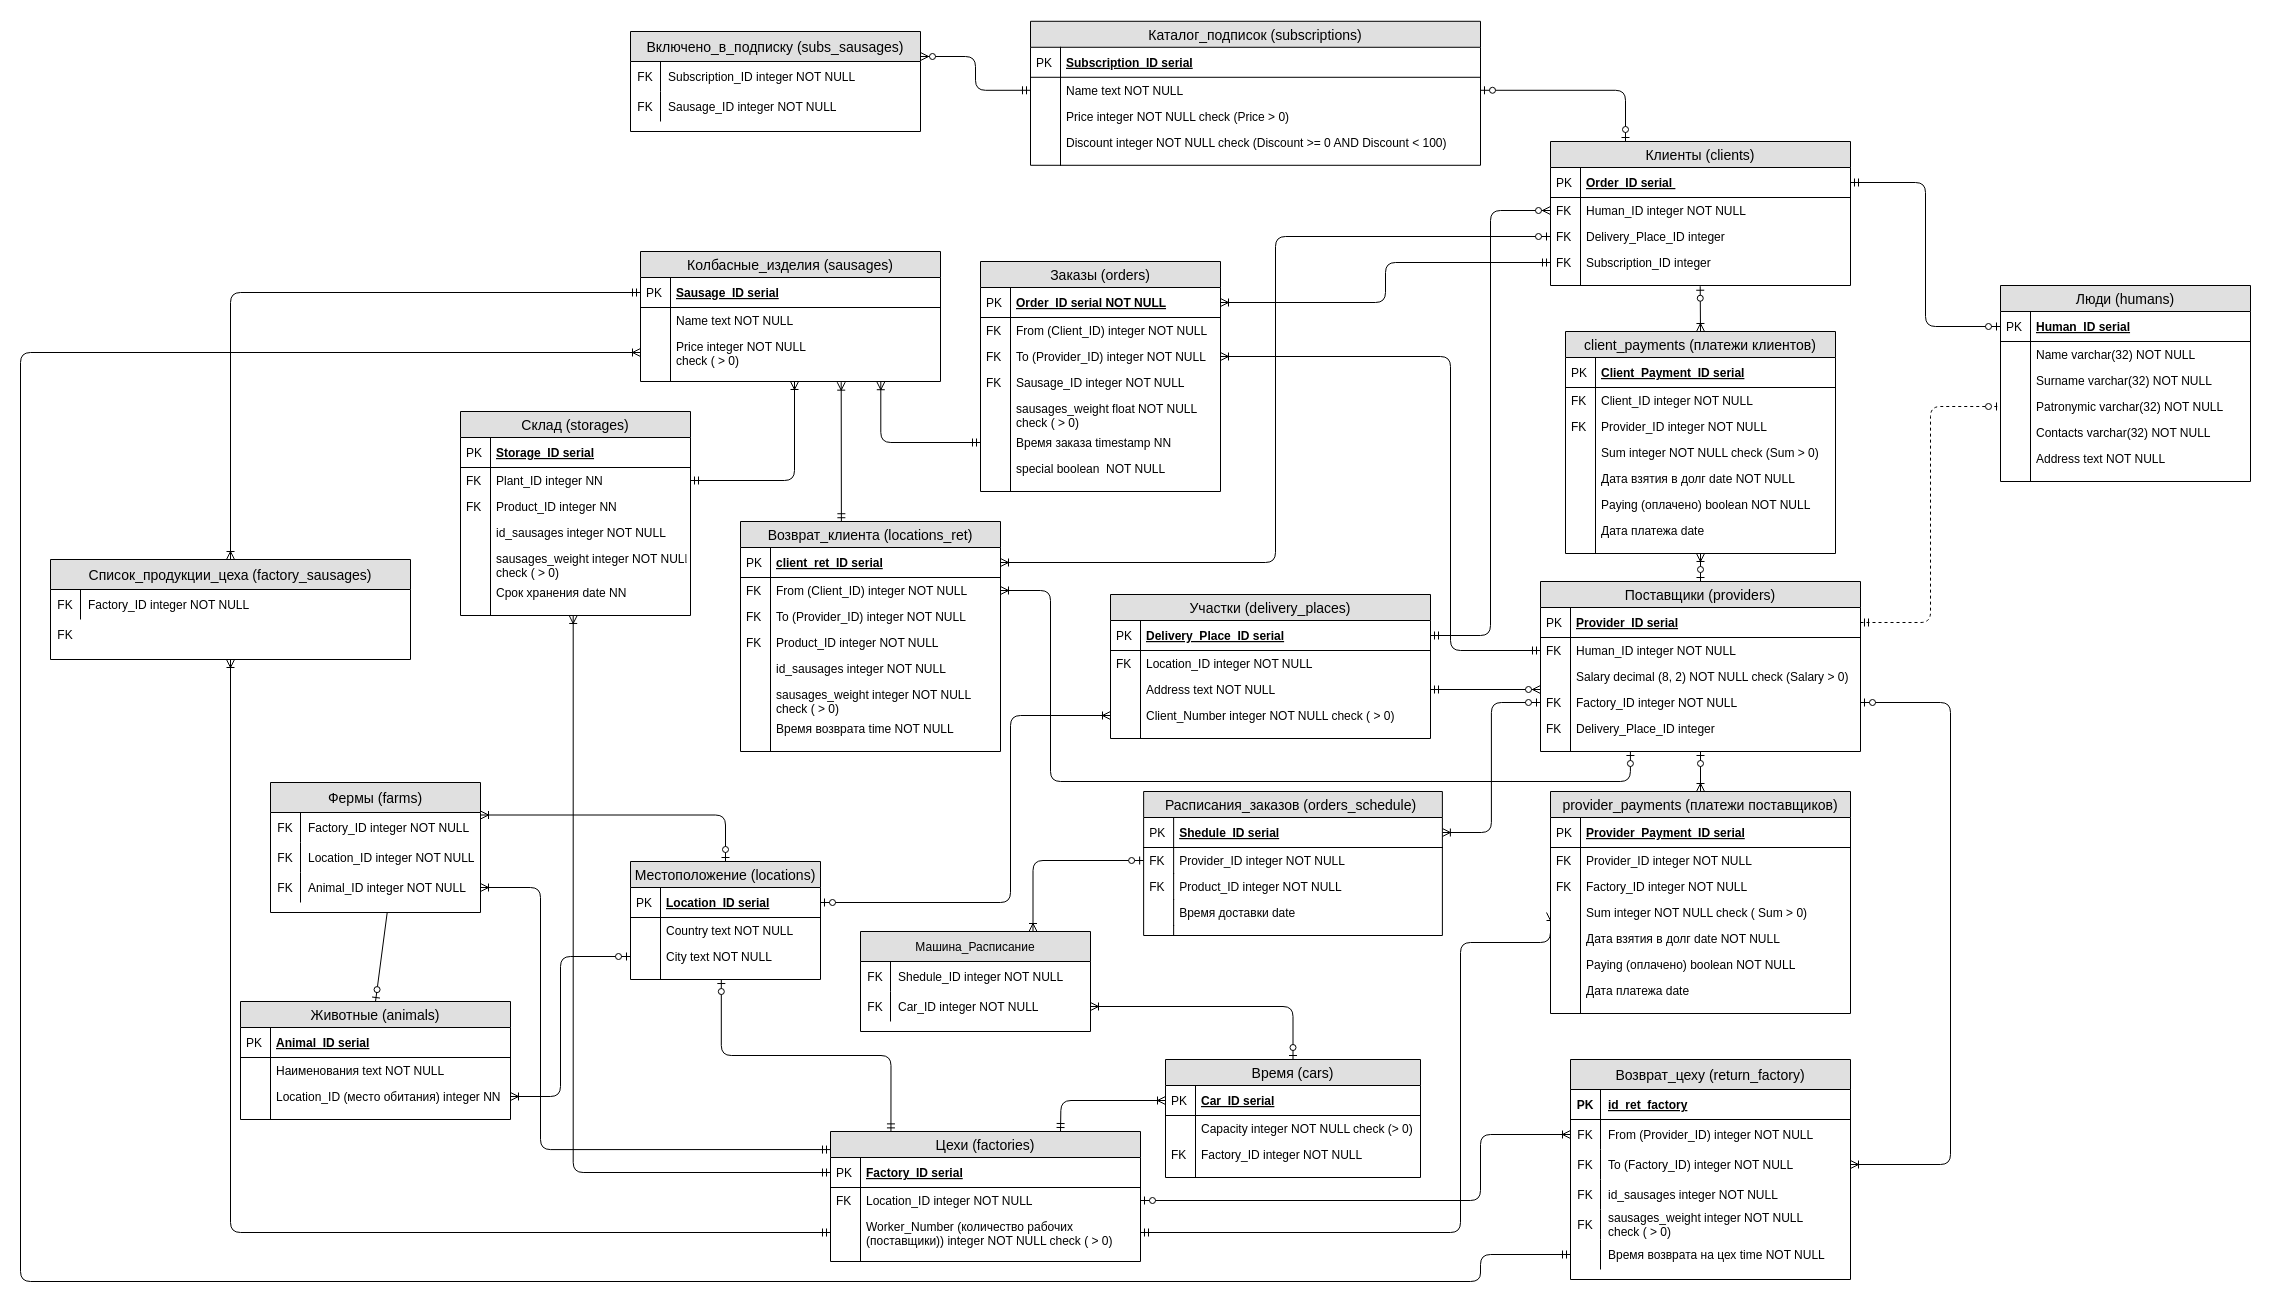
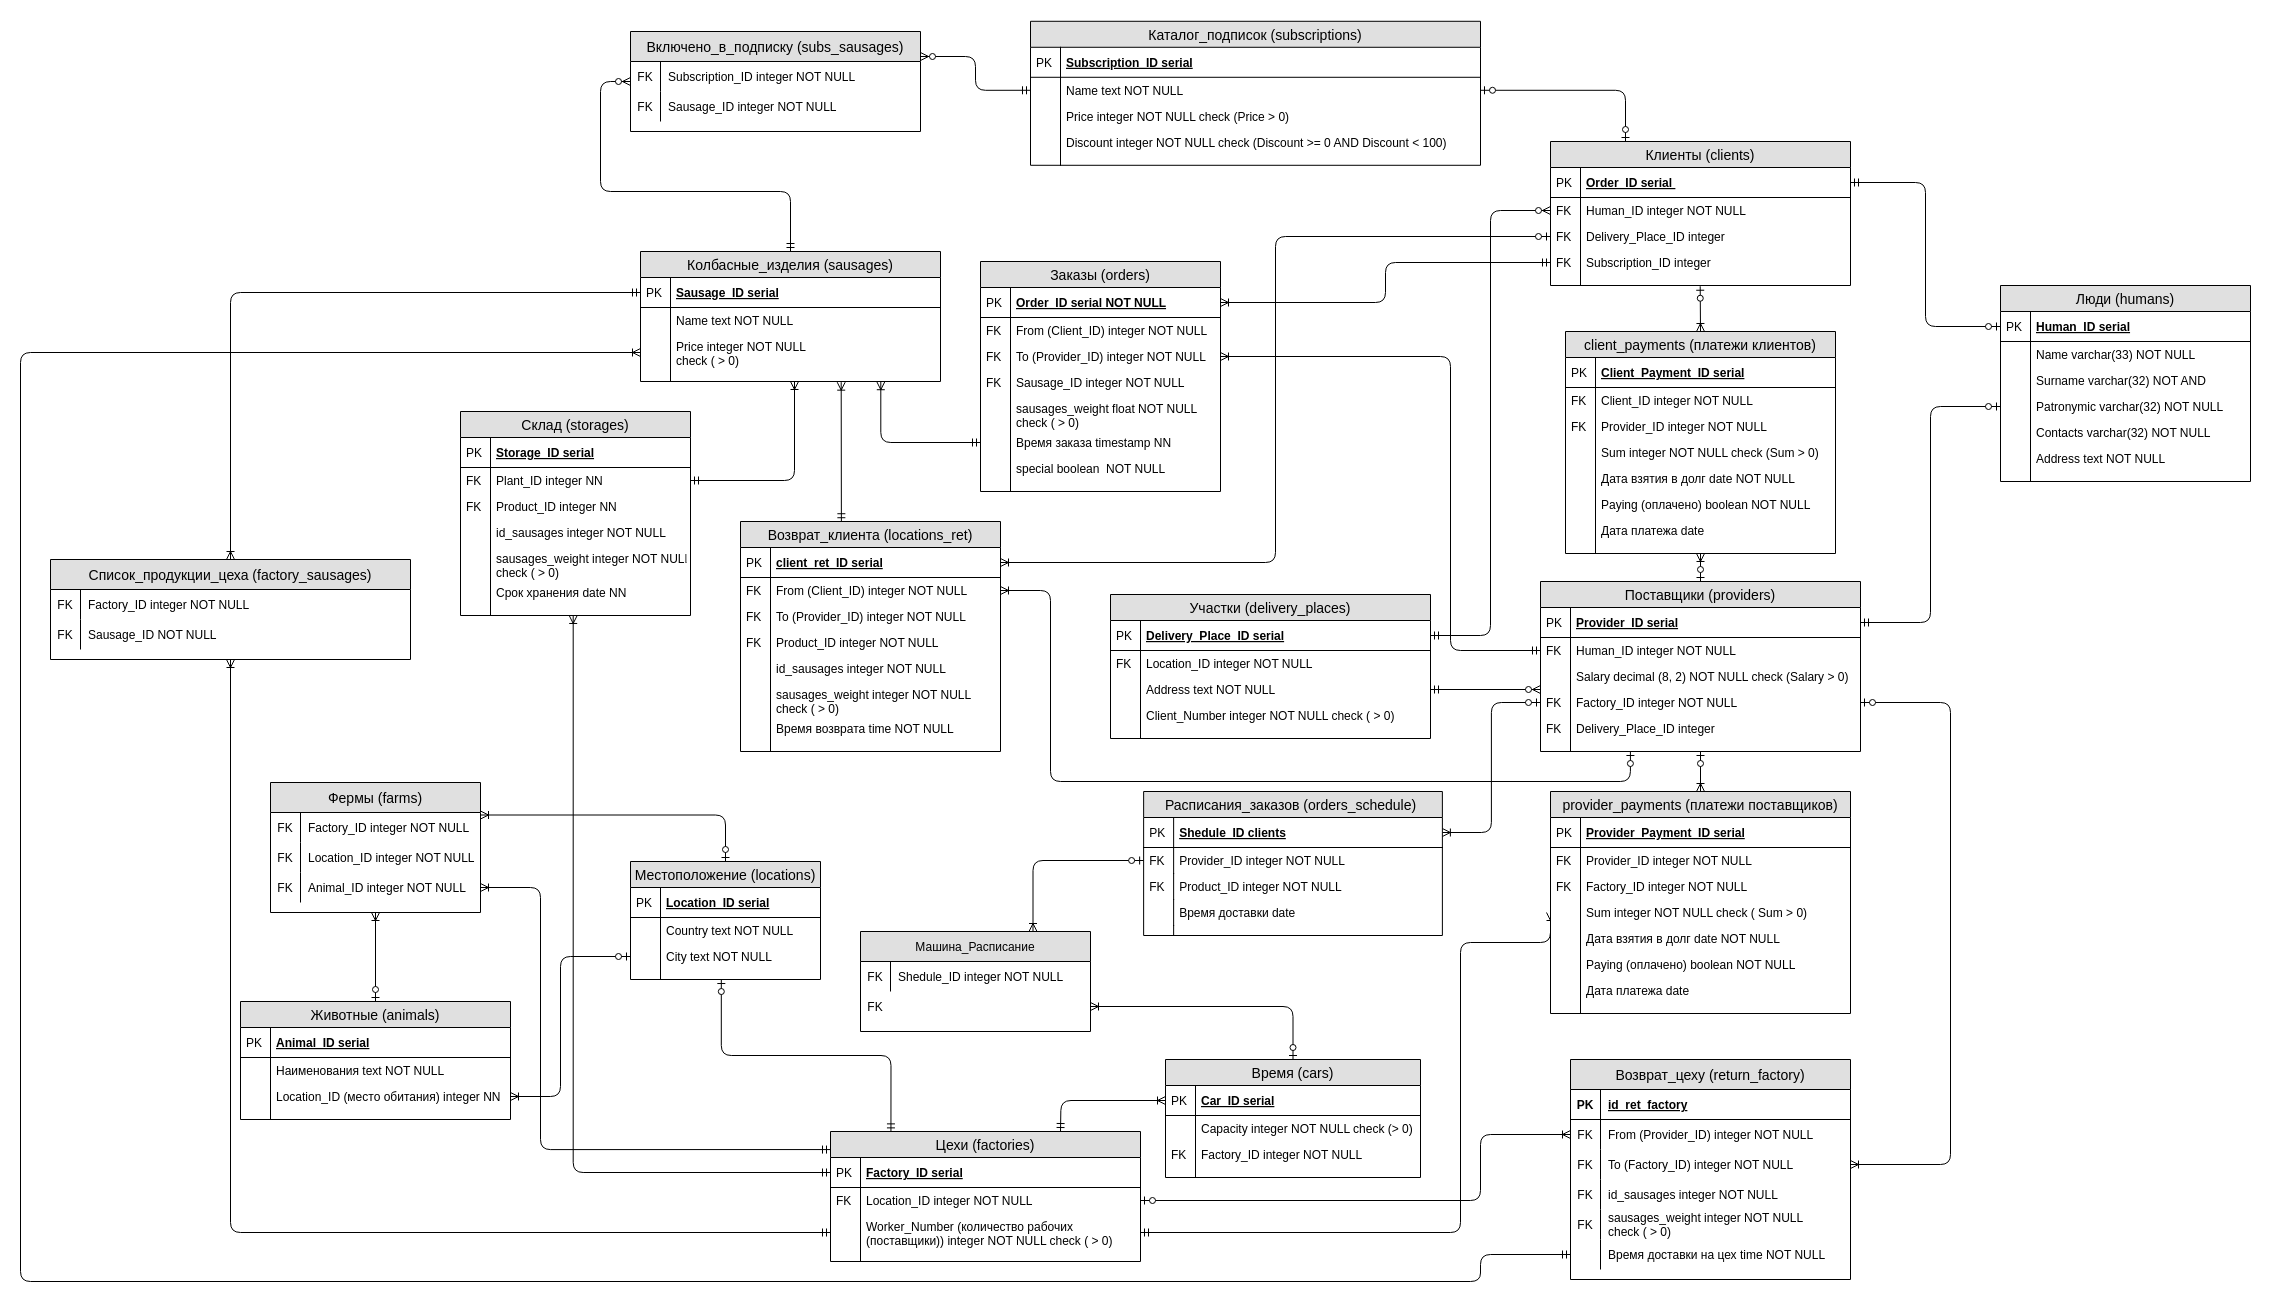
none -> (661, 192)
(2115, 355) -> (2115, 355)
(2125, 381) -> (2122, 381)
(1931, 515) -> (1931, 515)
none -> (246, 635)
(1230, 833) -> (1233, 833)
(1011, 854) -> none
(382, 956) -> (376, 956)
(991, 1007) -> none
(1715, 1255) -> (1715, 1255)
